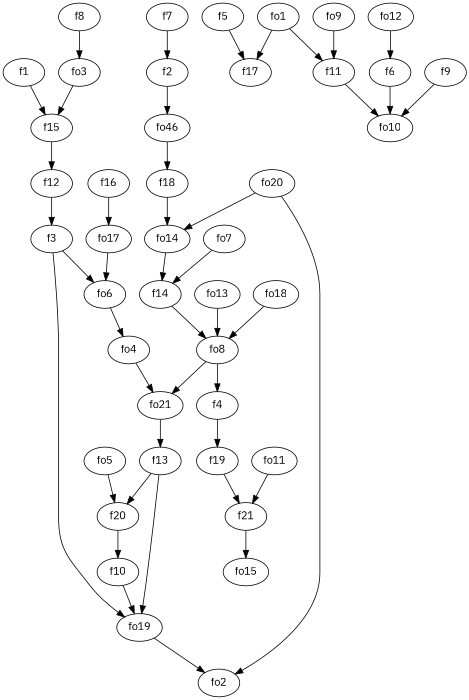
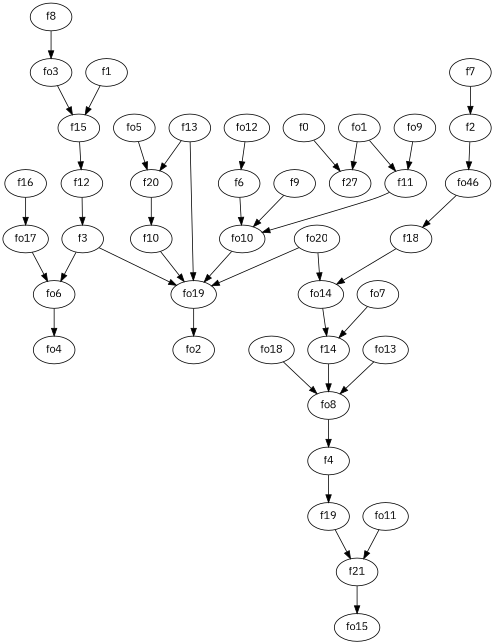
(223, 17) -> (304, 128)
(251, 72) -> (350, 183)
none -> (221, 264)
(160, 405) -> none
(320, 445) -> (259, 265)
